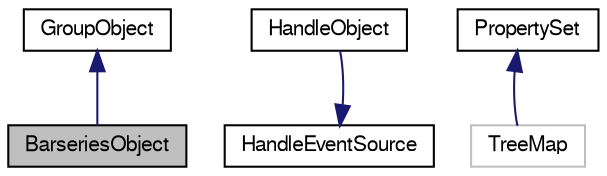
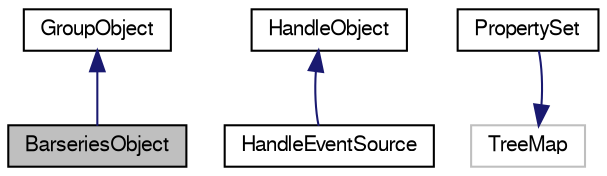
(343, 78) -> (316, 99)
(514, 99) -> (542, 78)
